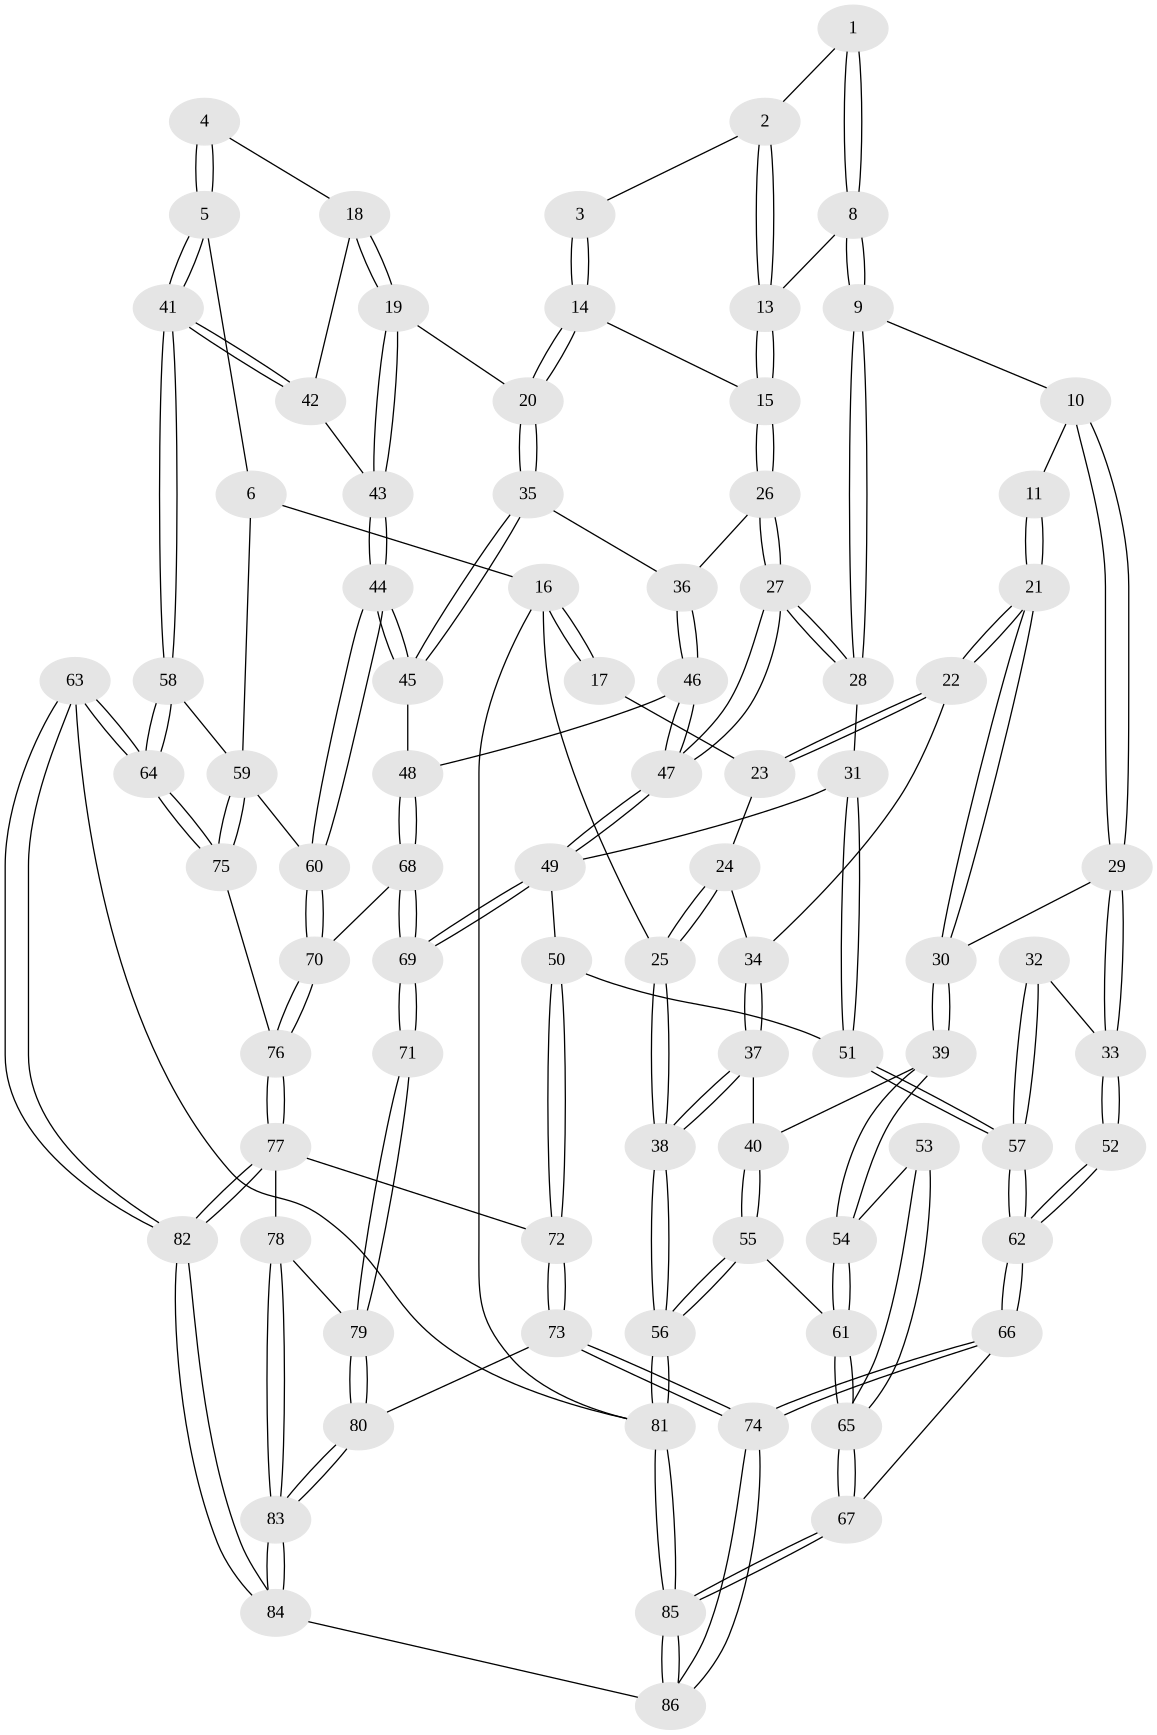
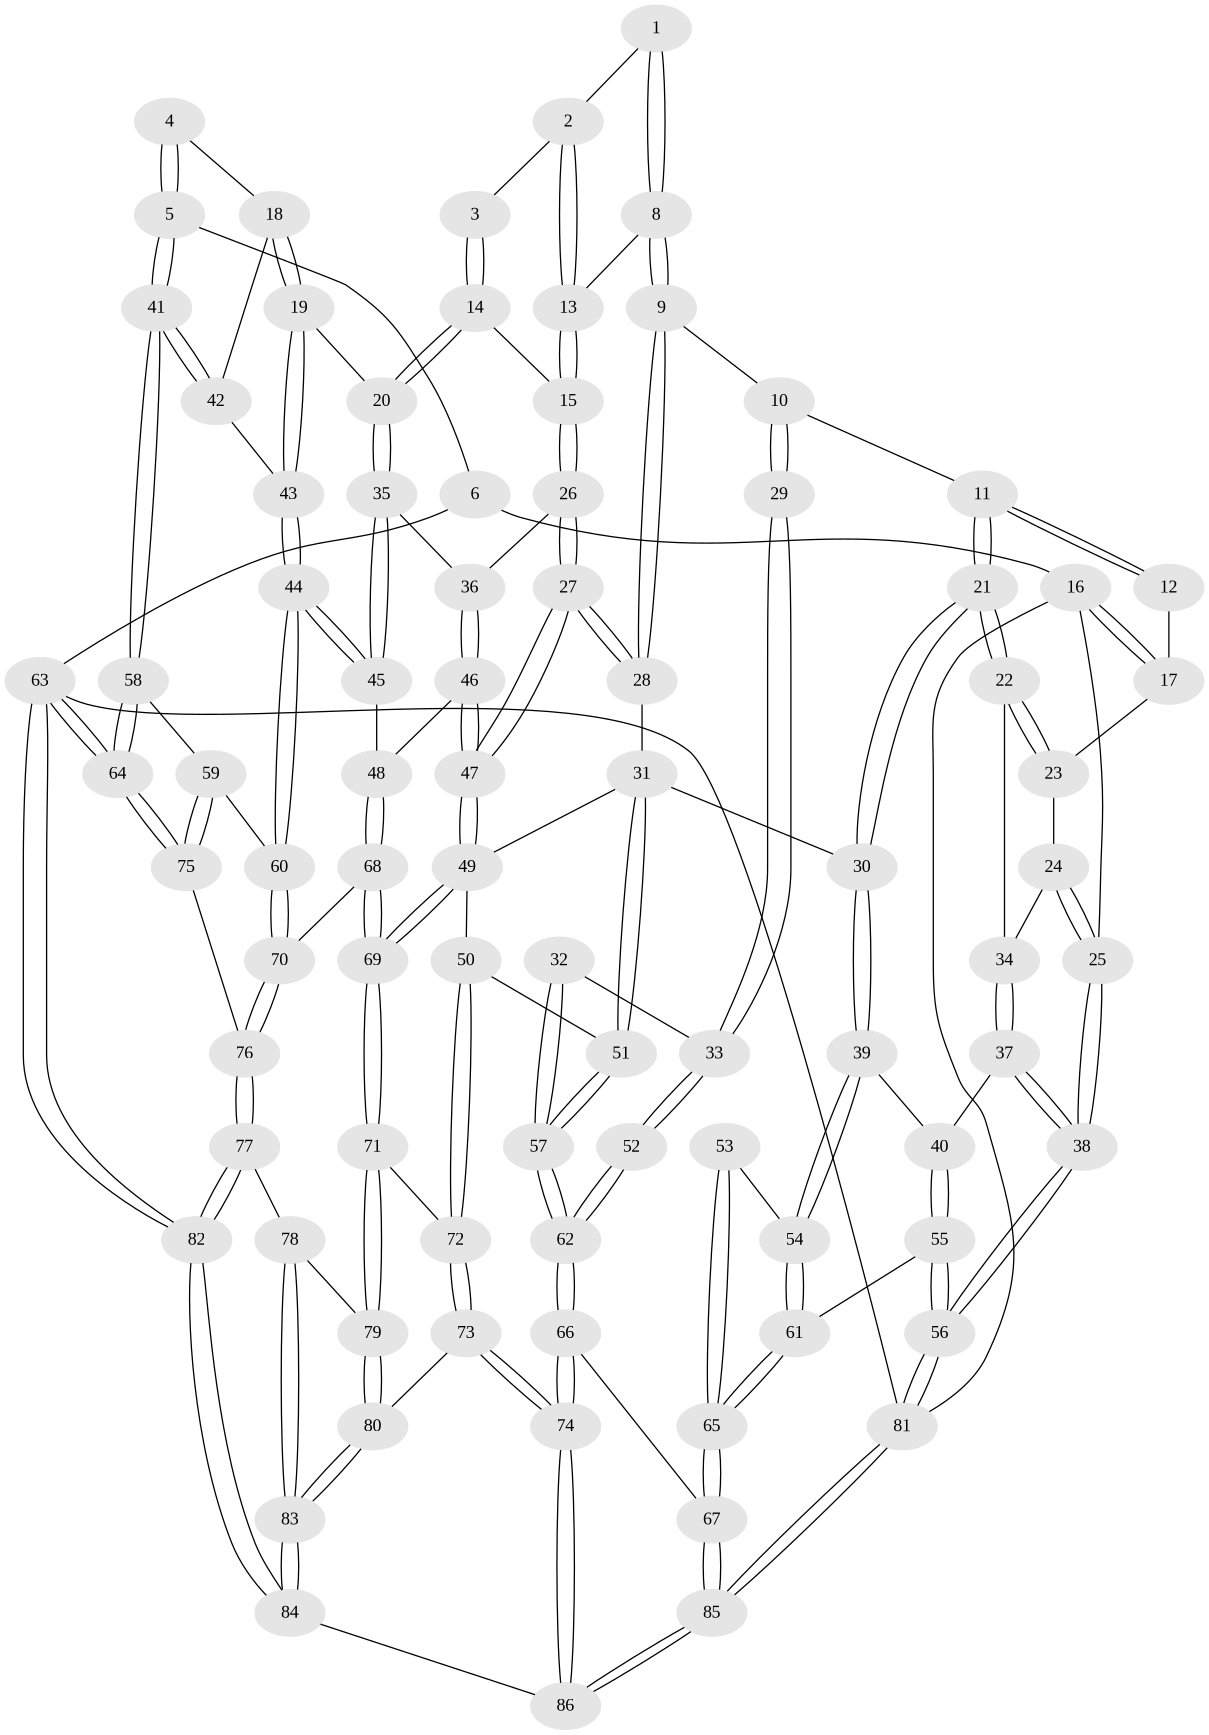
none -> (1169, 588)
(247, 634) -> (247, 564)
(1029, 914) -> (752, 821)
(416, 1194) -> (414, 1193)
